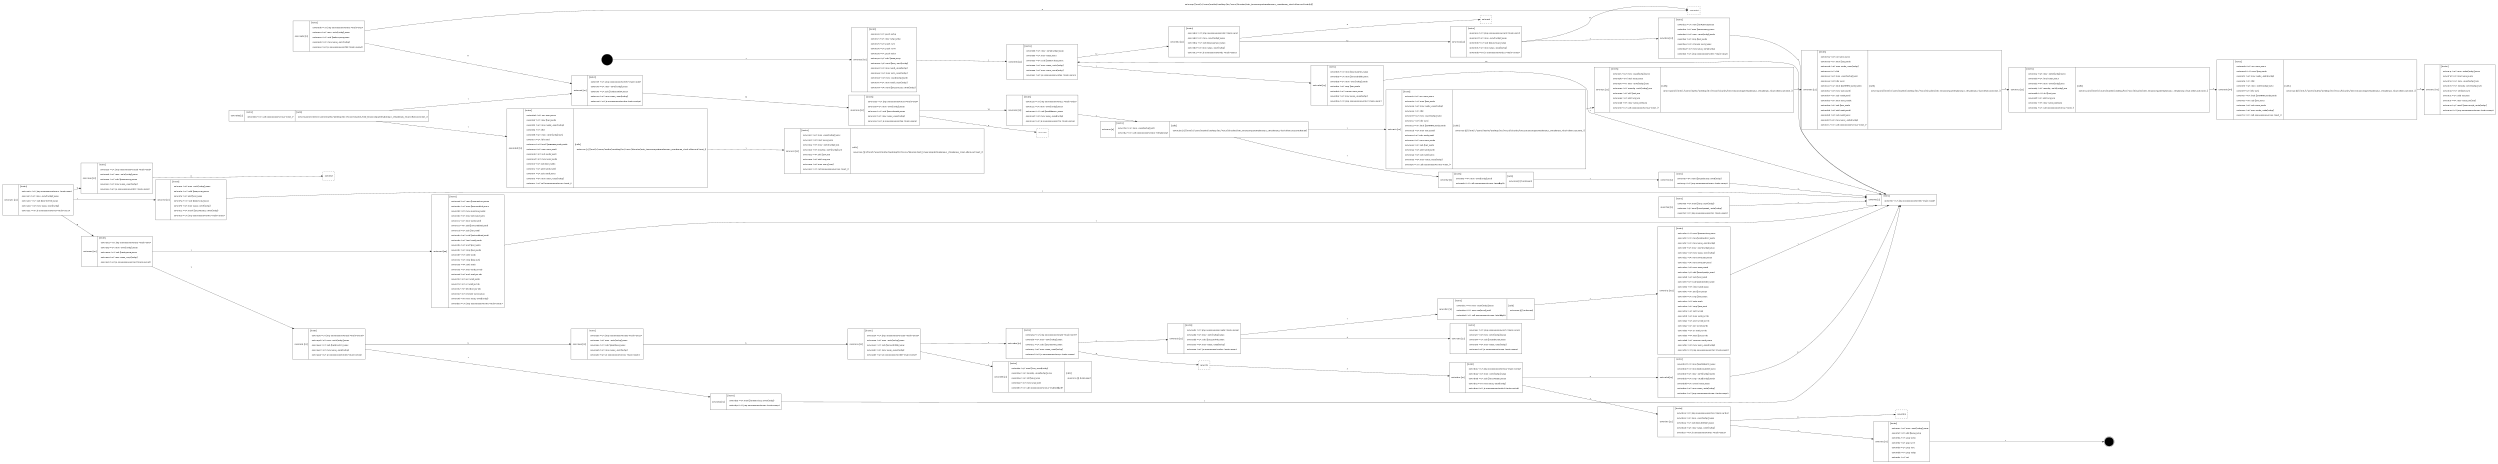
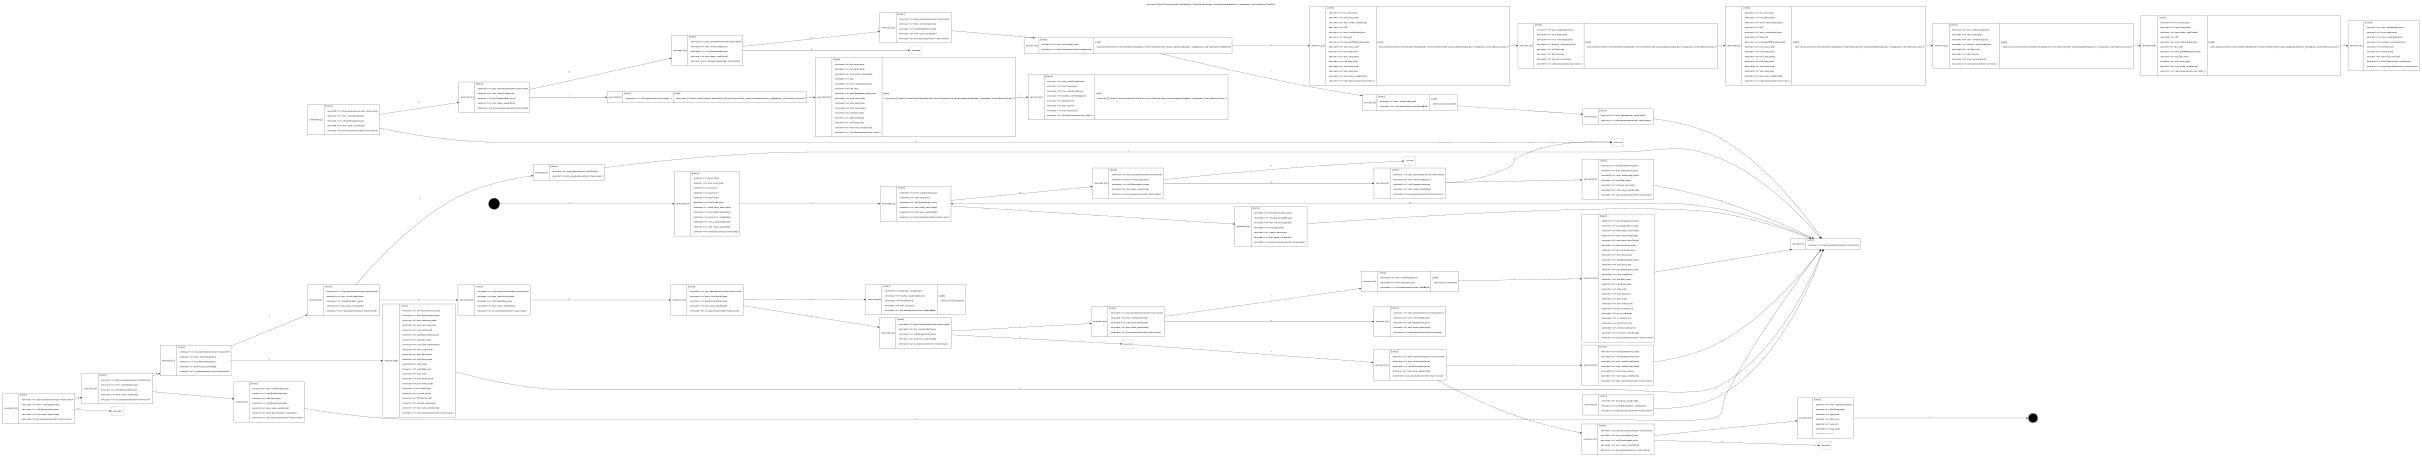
(480, 102) -> (567, 97)
(76, 189) -> (77, 399)
